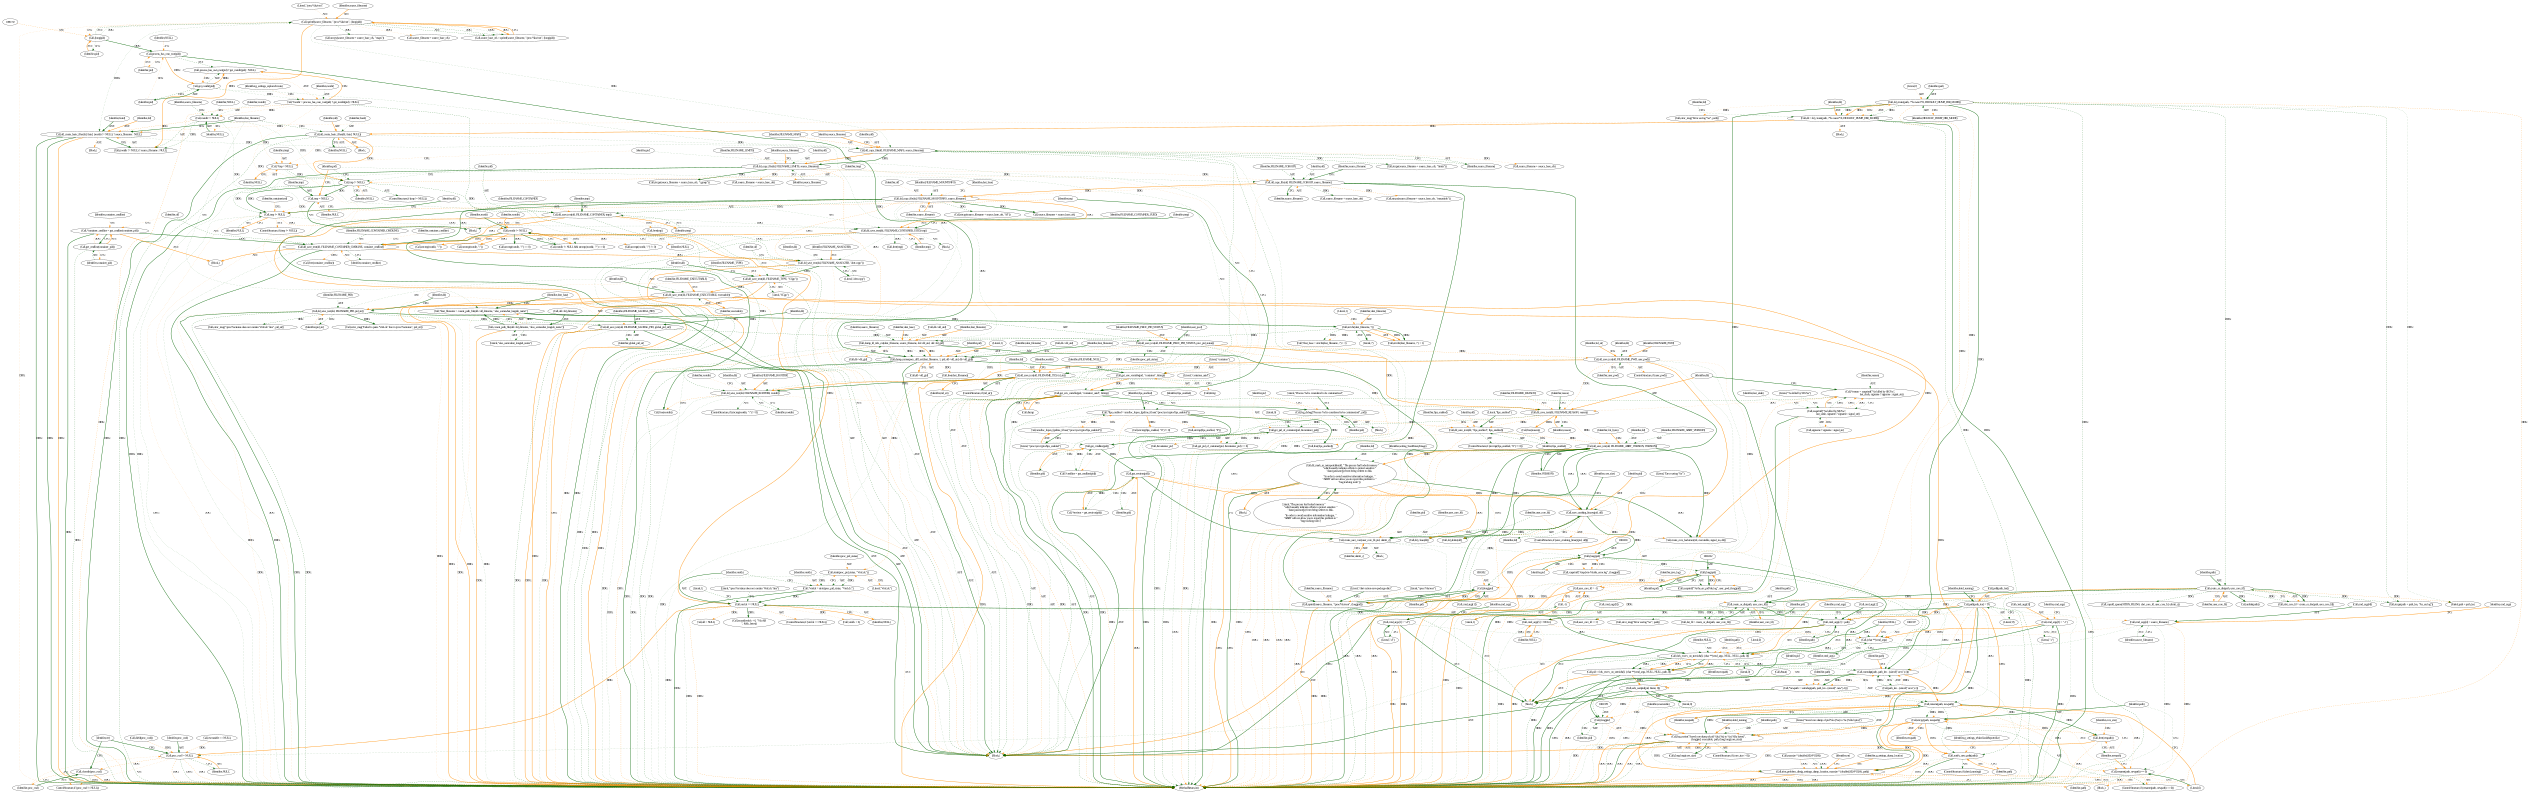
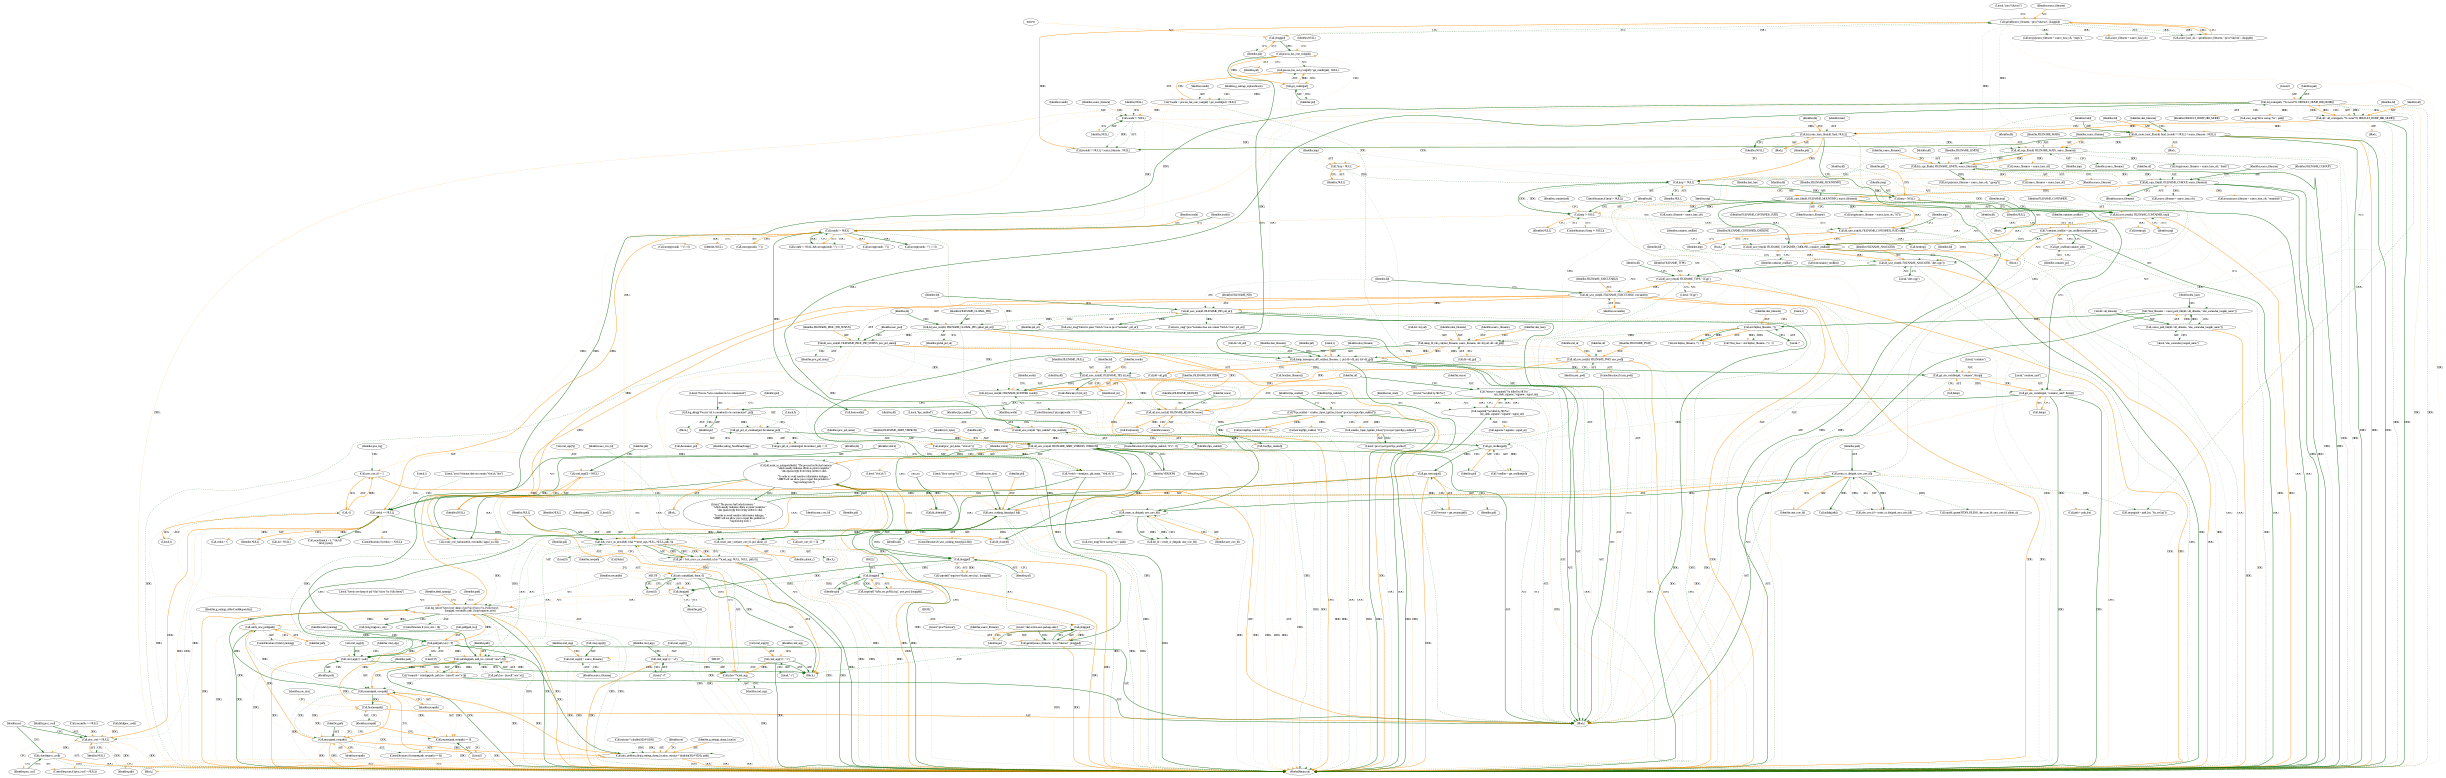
(1231, 513) -> (970, 513)
(1516, 531) -> (934, 493)
(1631, 585) -> (372, 459)
(2463, 605) -> (2080, 513)
(1144, 611) -> (525, 493)
(1905, 617) -> (405, 652)
(2025, 680) -> (350, 636)
(2144, 778) -> (431, 745)
